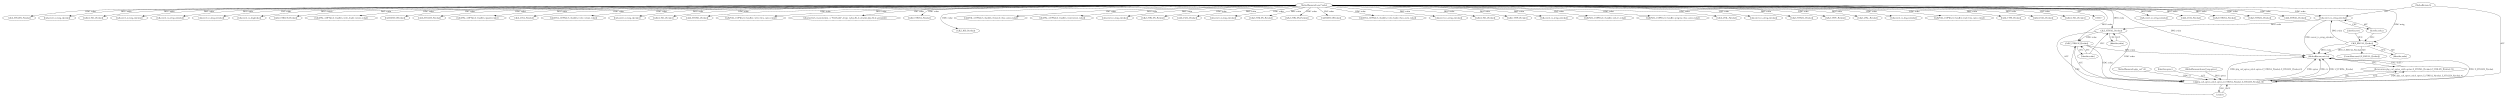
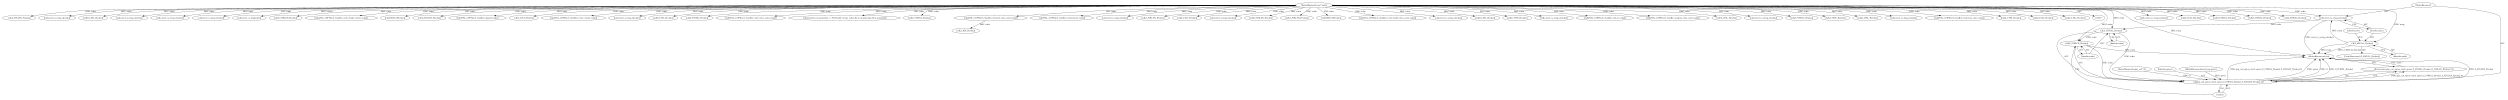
(1107, 8) -> (979, 24)
